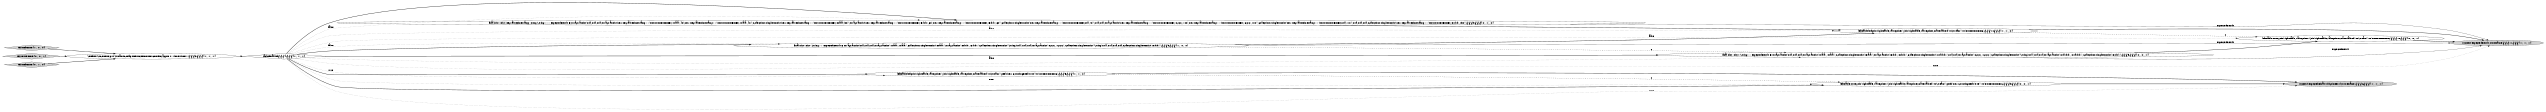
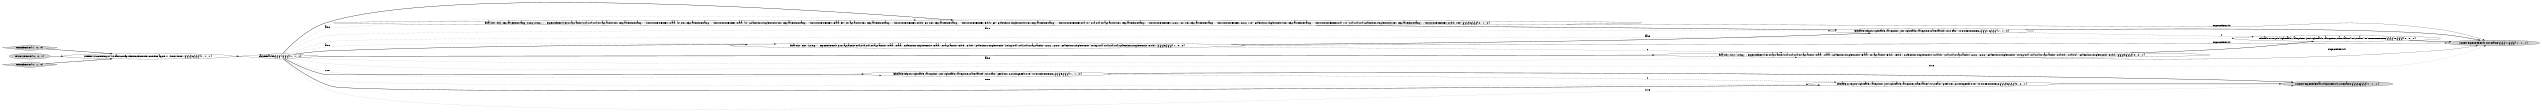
(32, 56) -> (30, 56)
